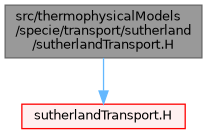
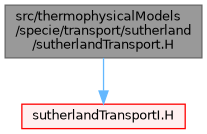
(104, 116) -> (104, 116)
